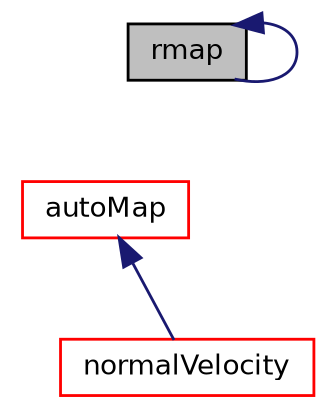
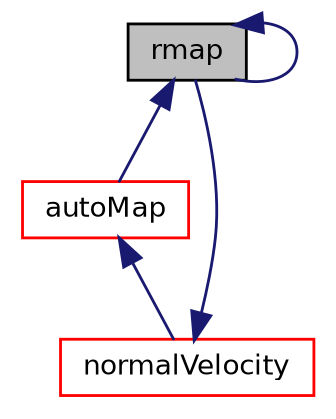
none -> (139, 144)
none -> (216, 196)
